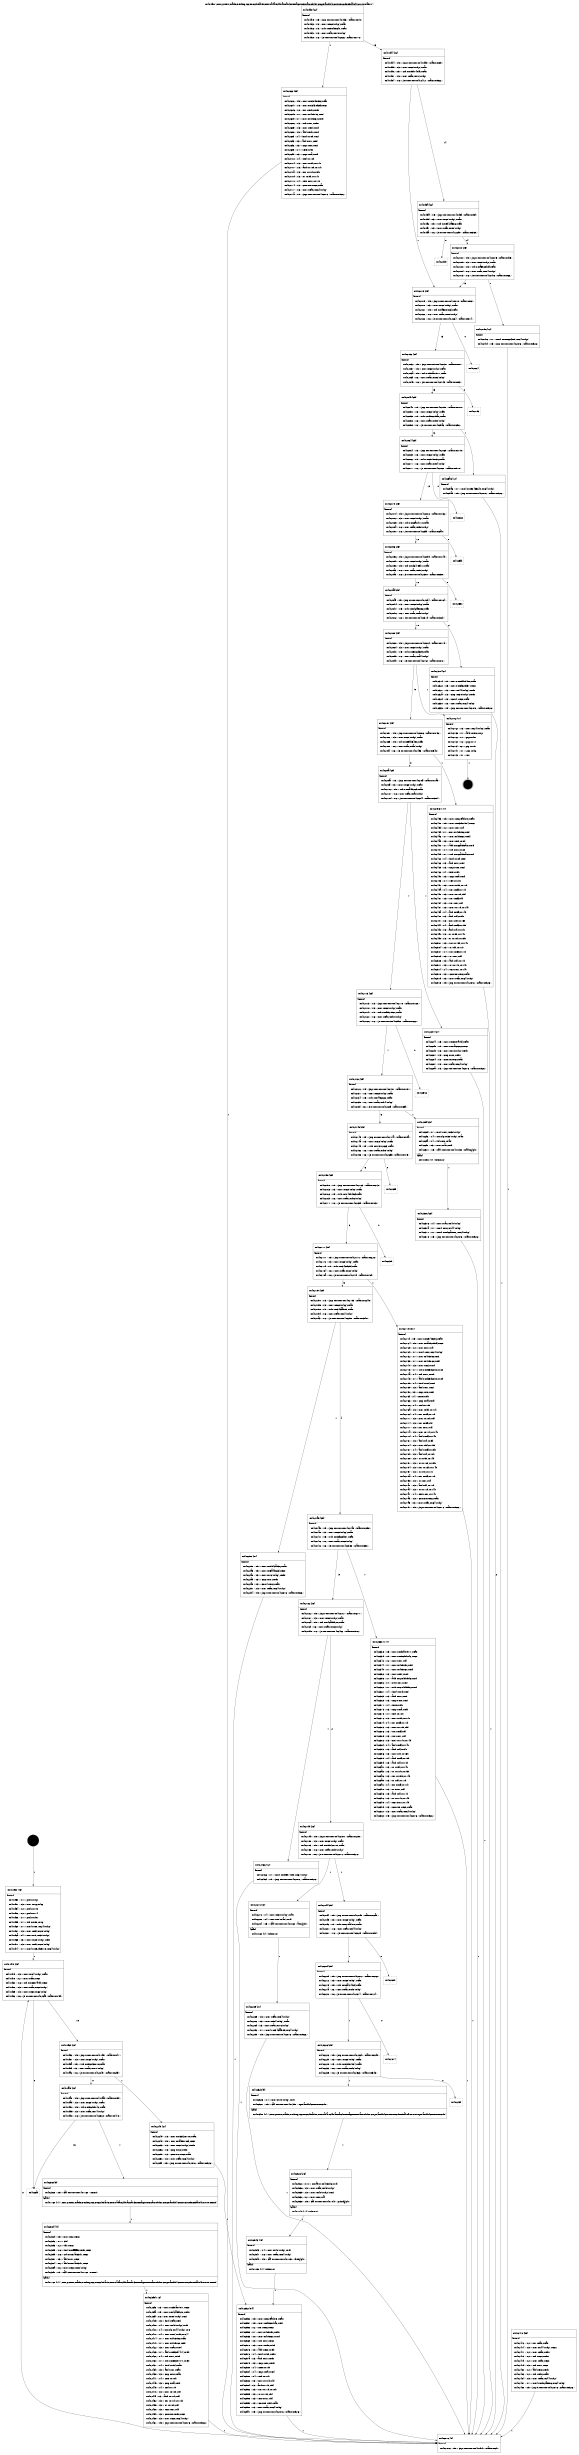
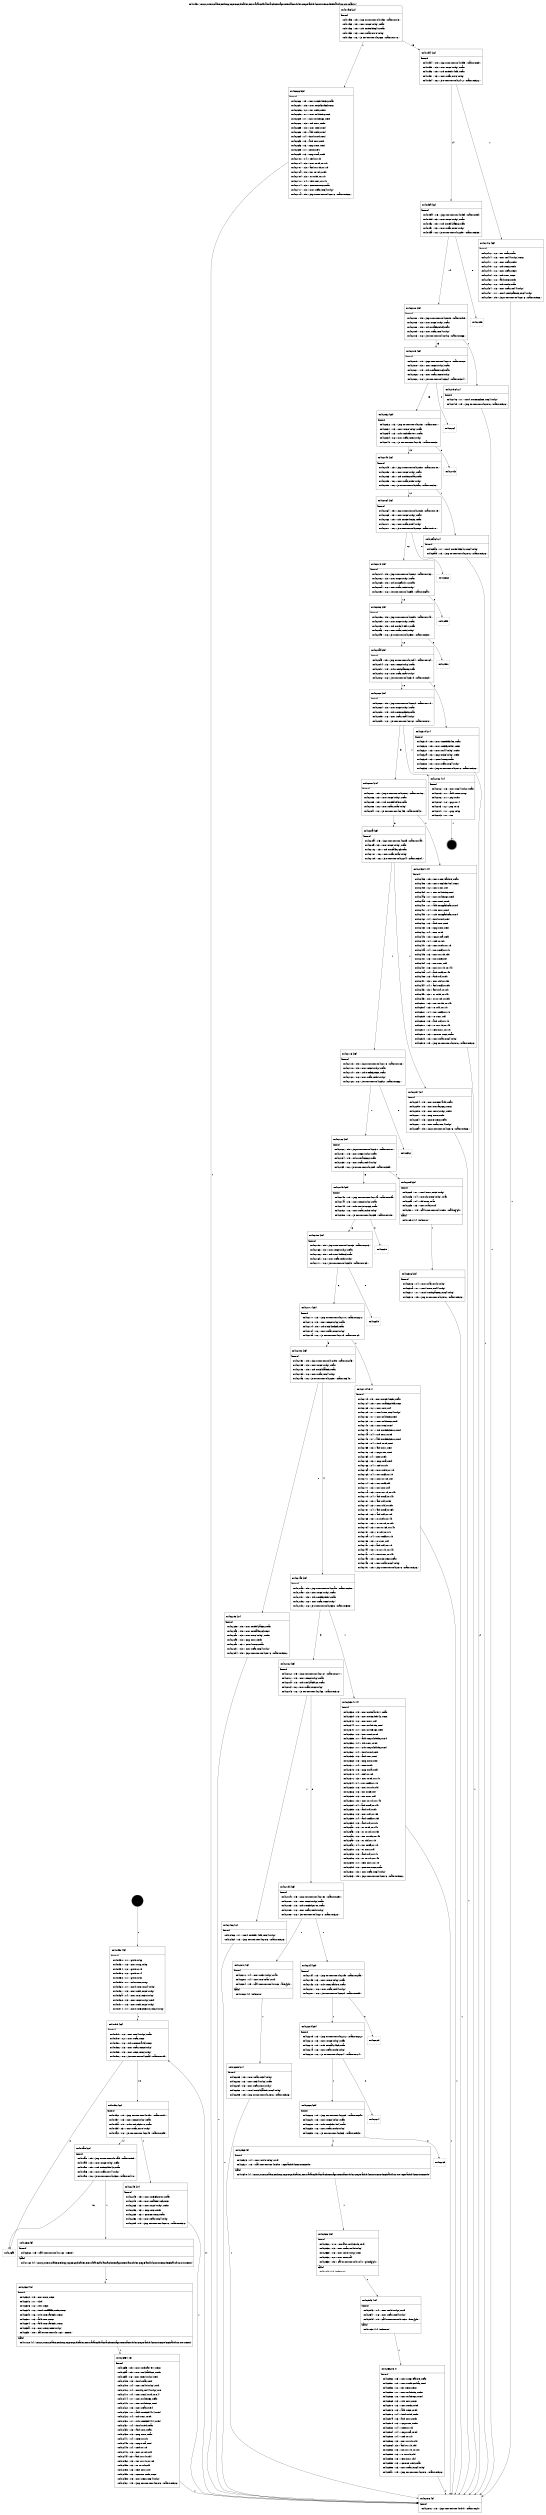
(410, 187) -> (479, 161)
(229, 2237) -> (191, 2464)
